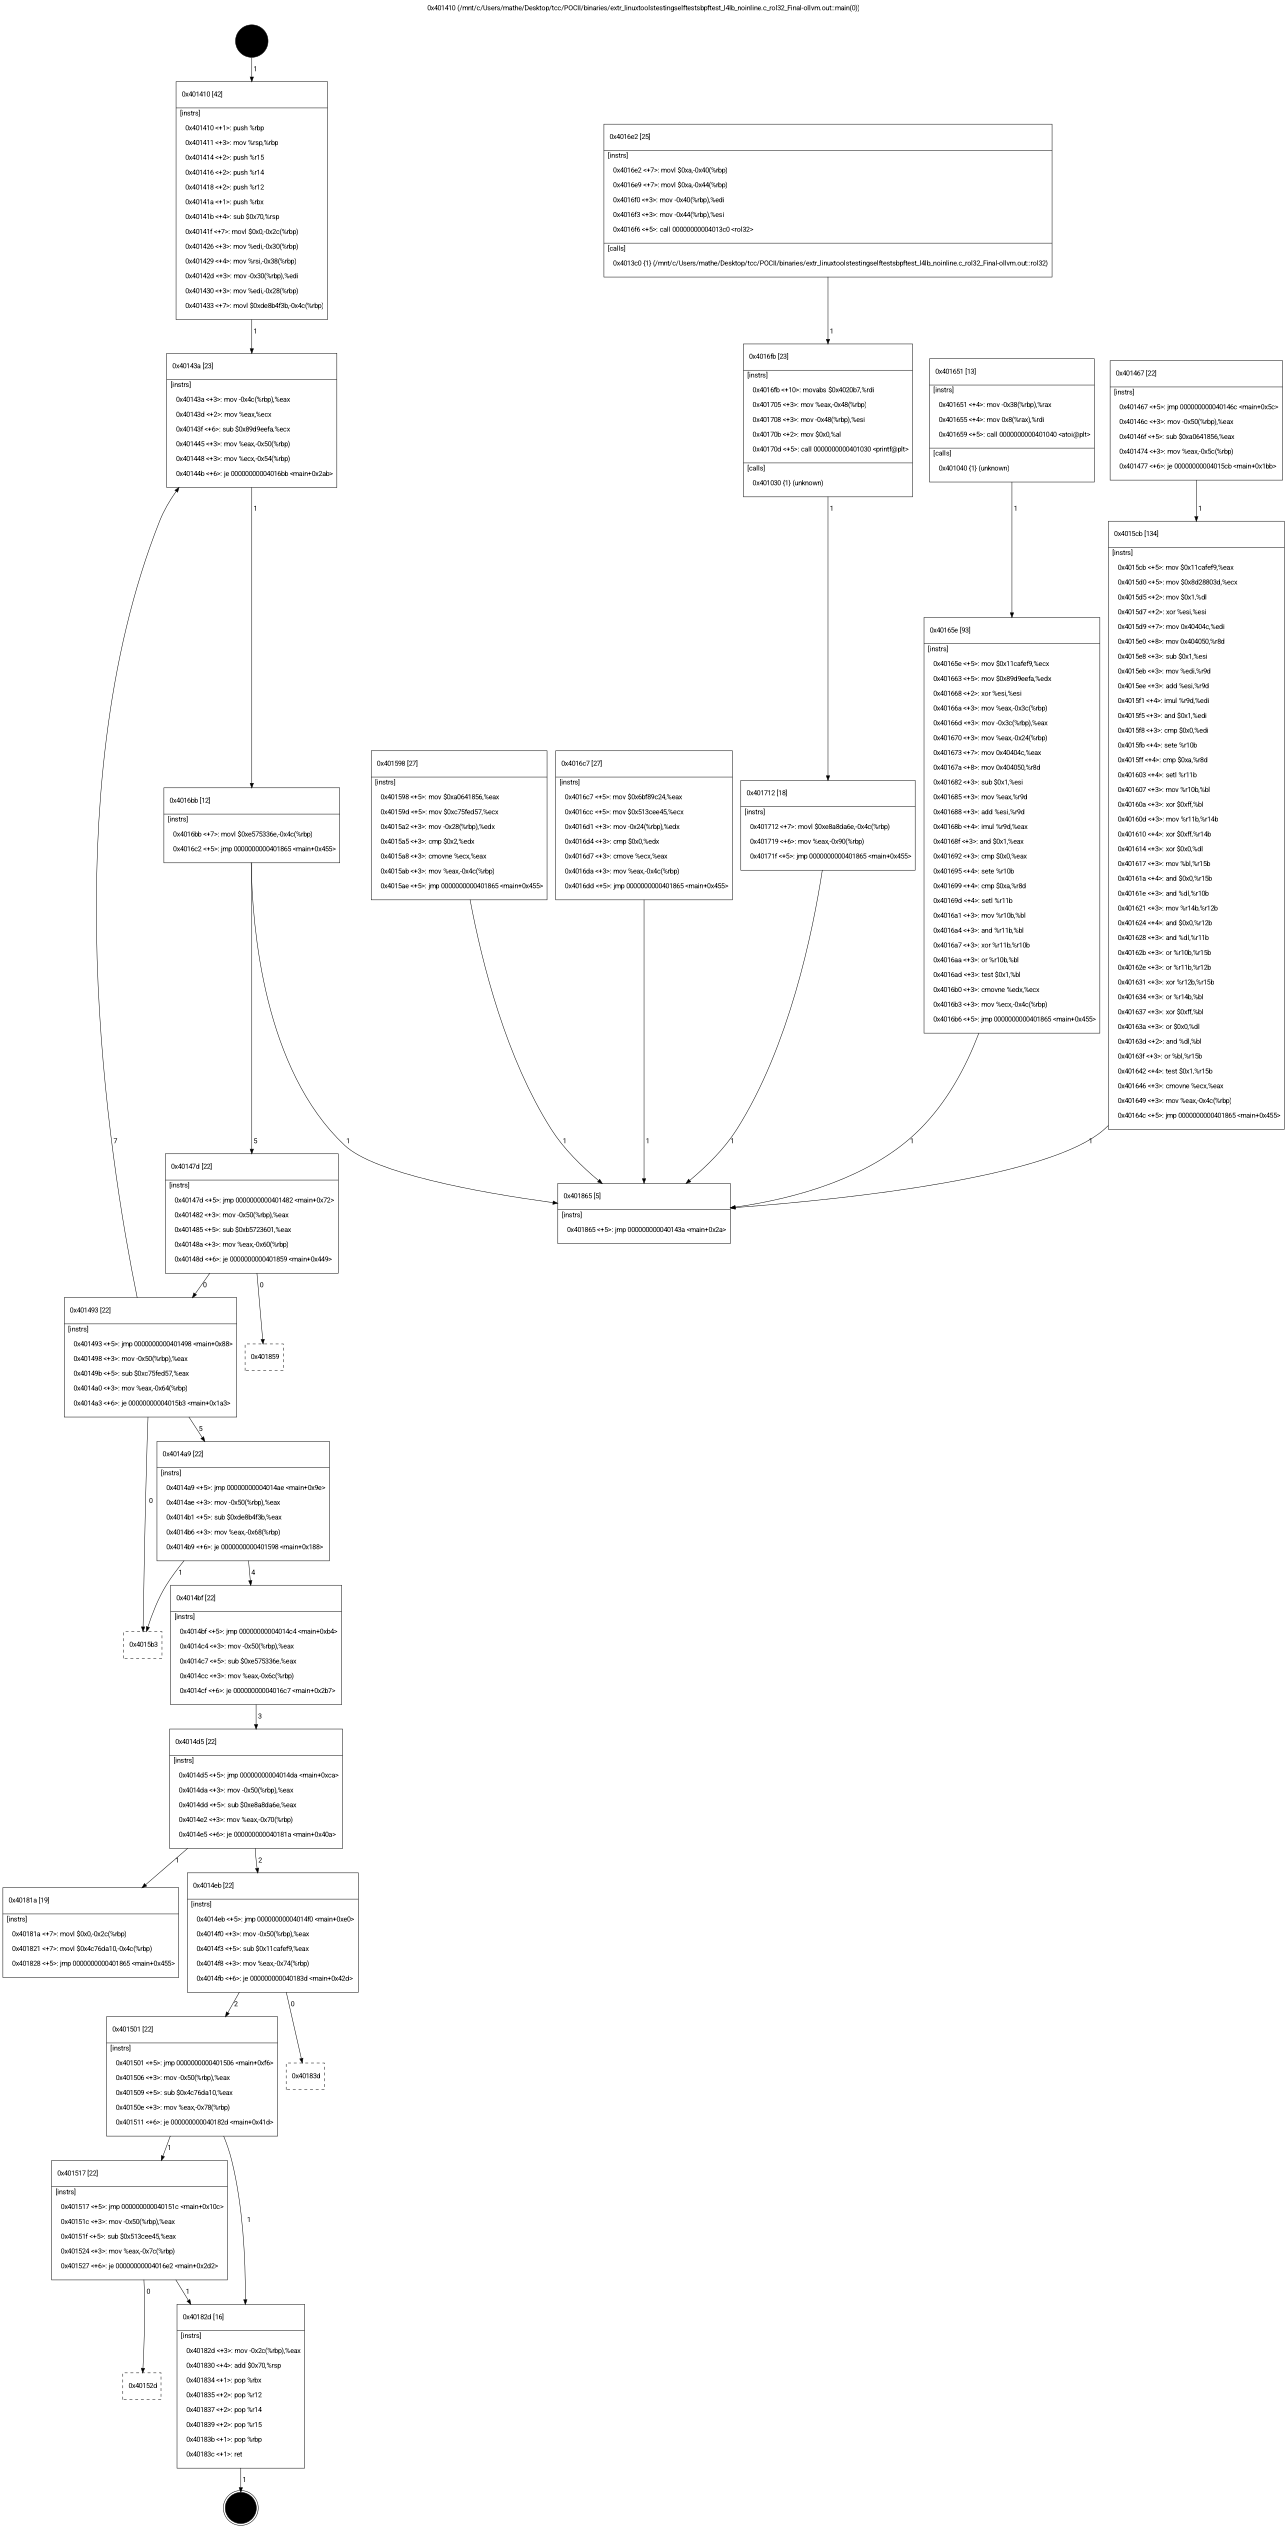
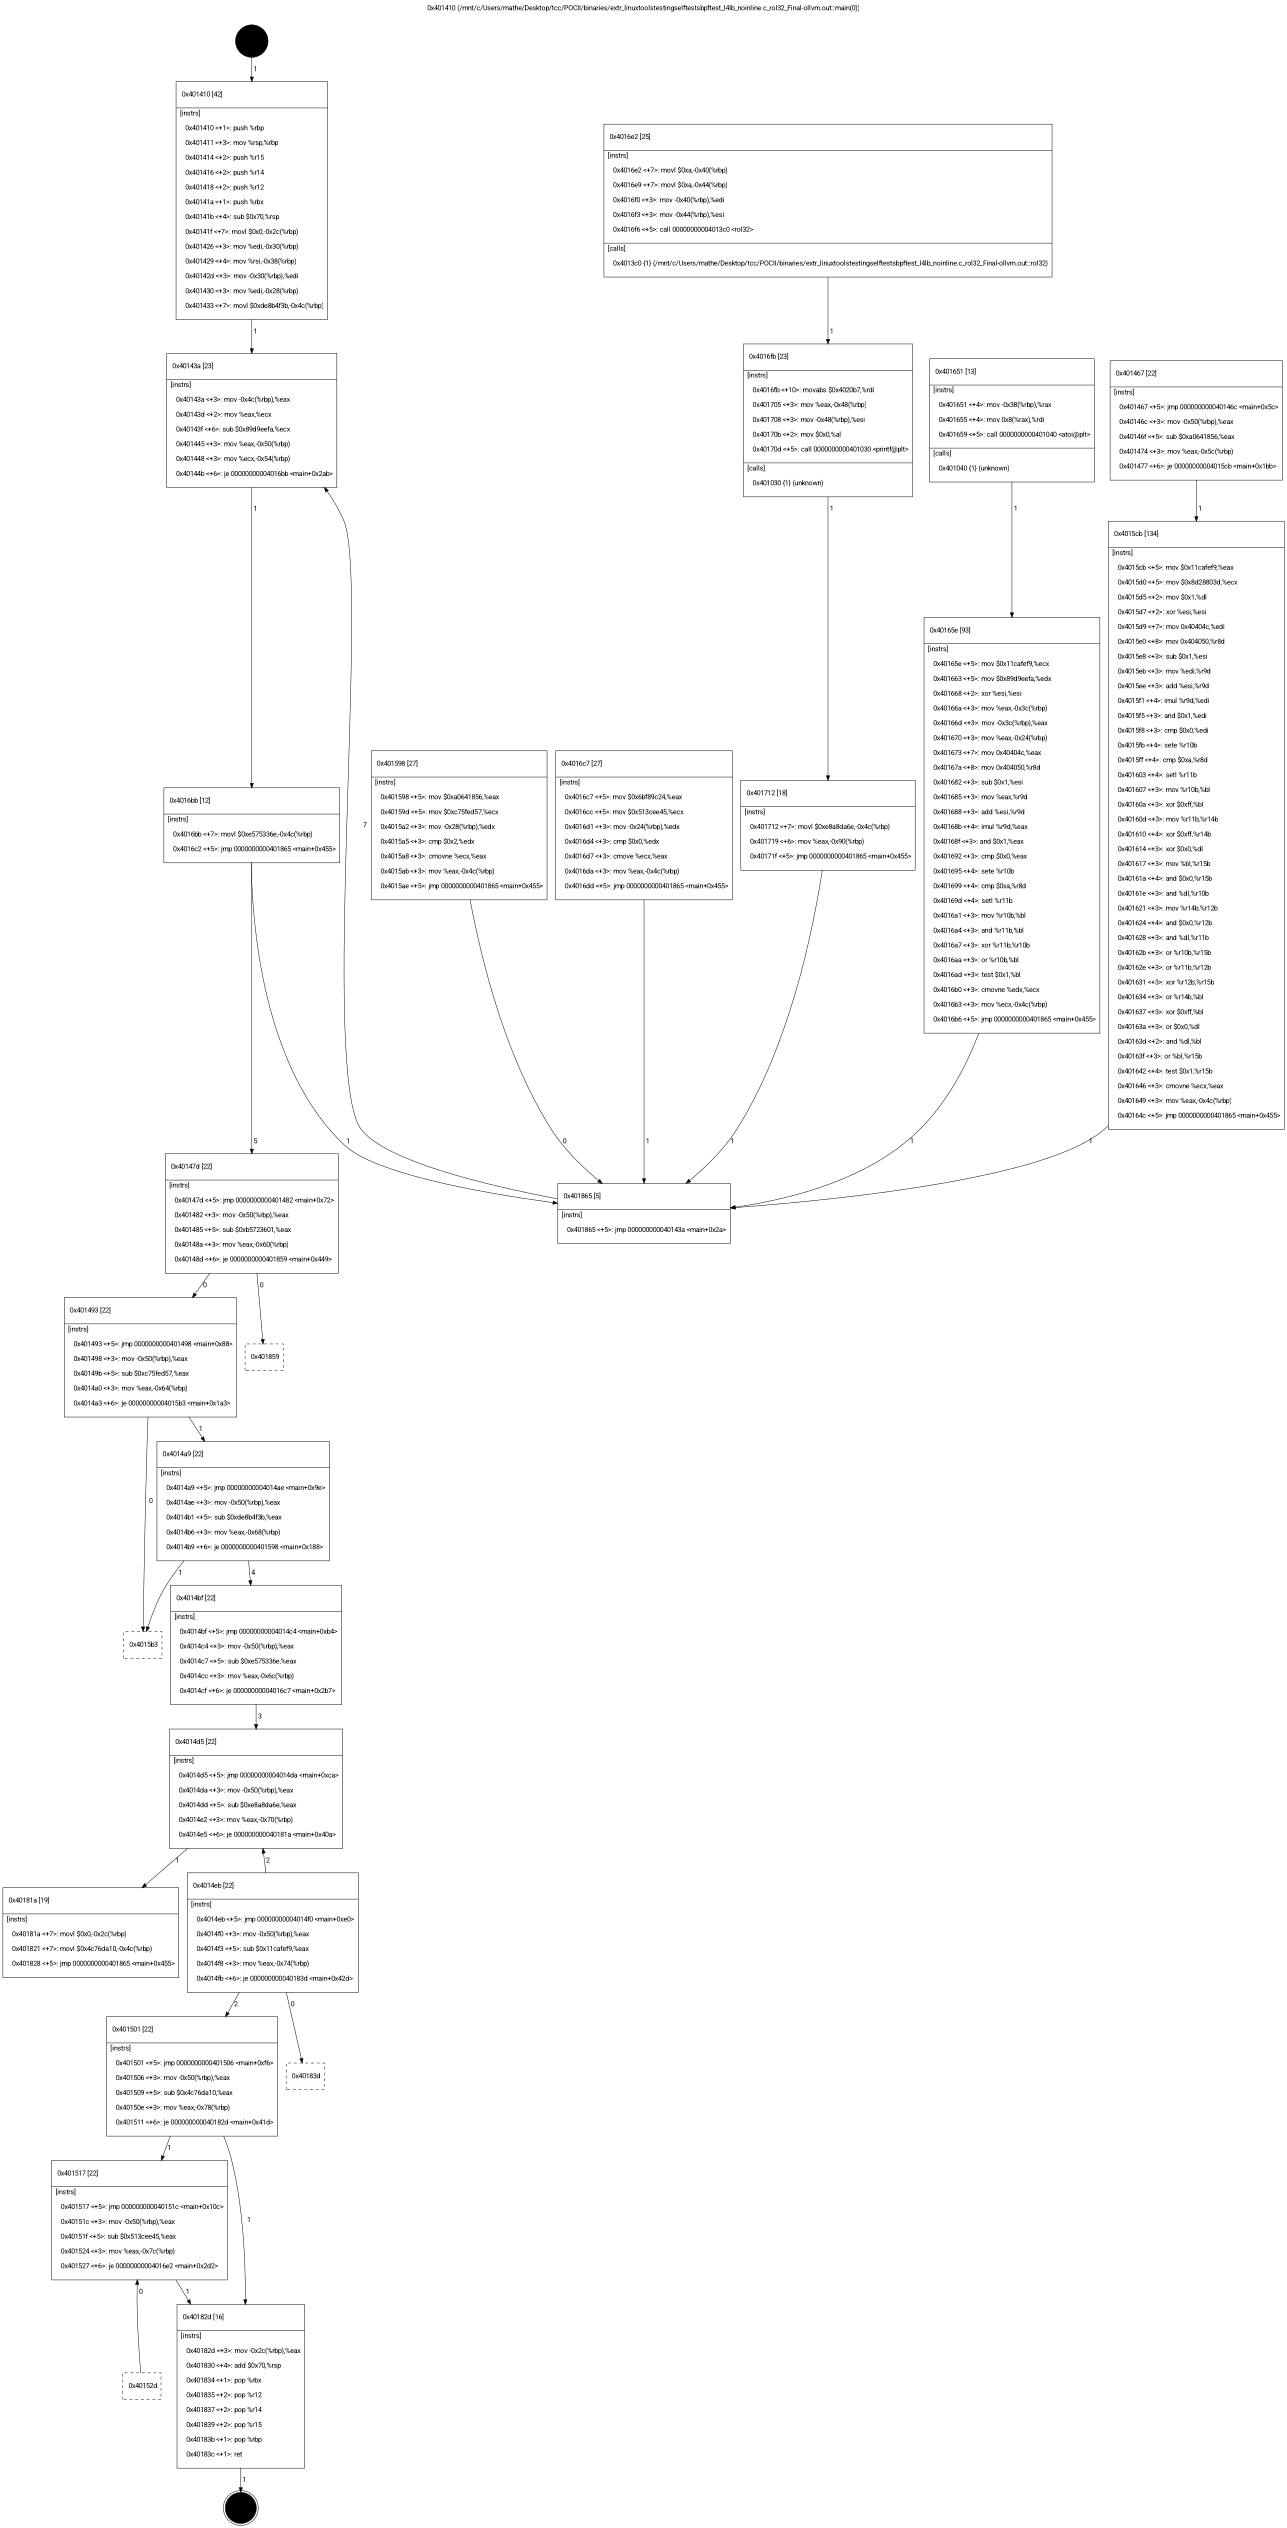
(97, 890) -> (345, 914)
(564, 1142) -> (564, 1142)
(200, 1429) -> (200, 1429)
(256, 1858) -> (265, 1863)
(145, 2324) -> (138, 2329)
